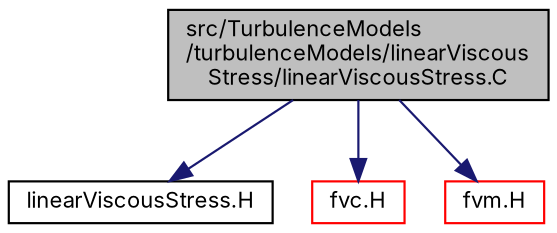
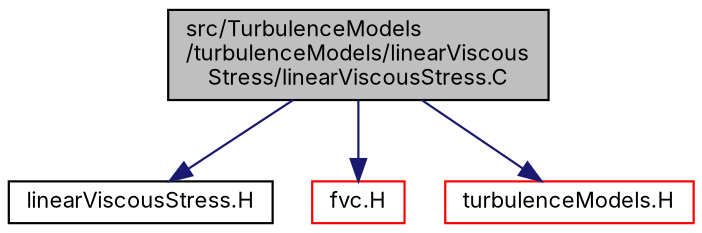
(495, 202) -> (569, 202)
